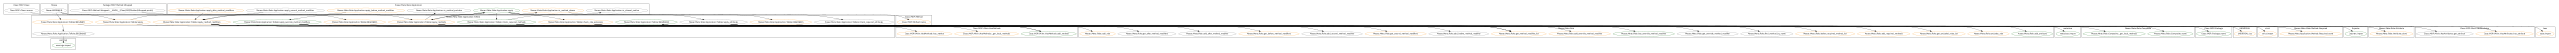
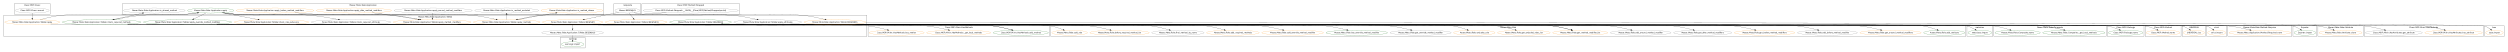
(54, 5) -> (627, 5)
(118, 5) -> (691, 5)
(738, 14) -> (1343, 25)
(1207, 34) -> none
